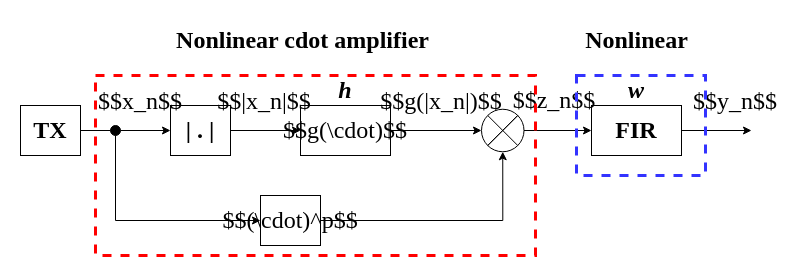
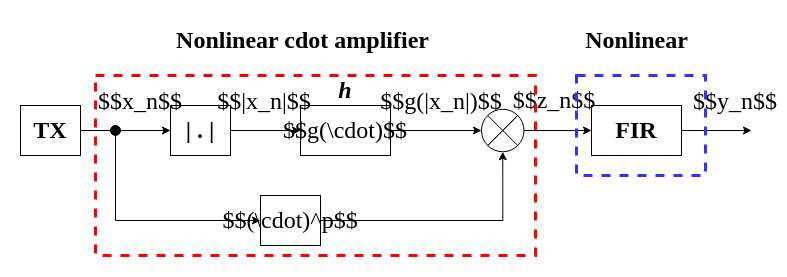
(637, 91) -> none
